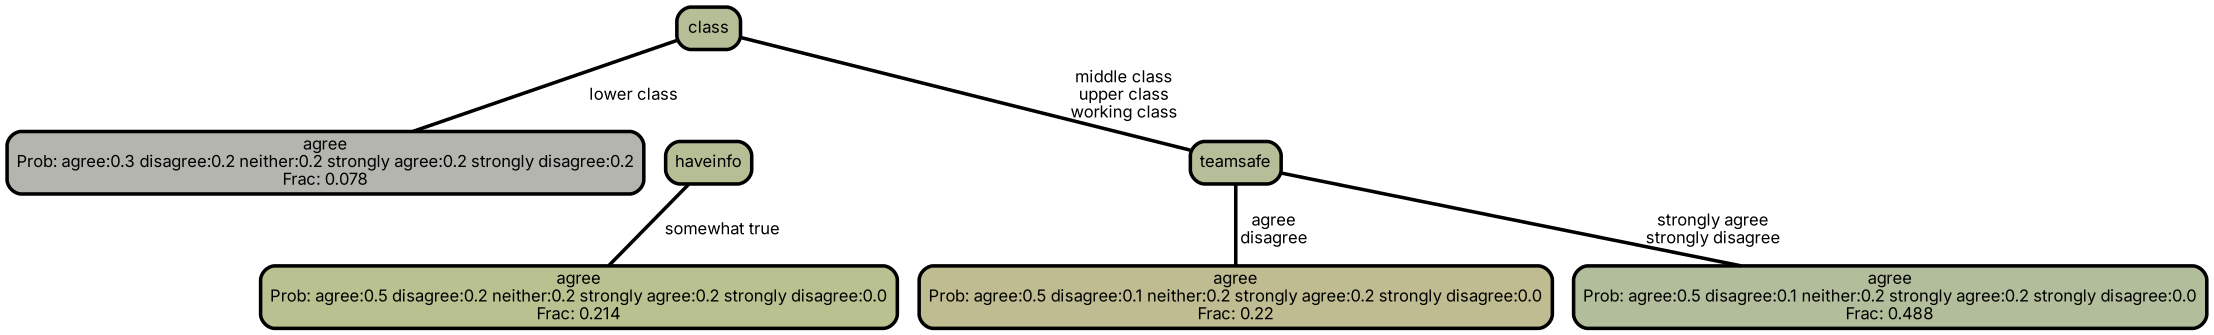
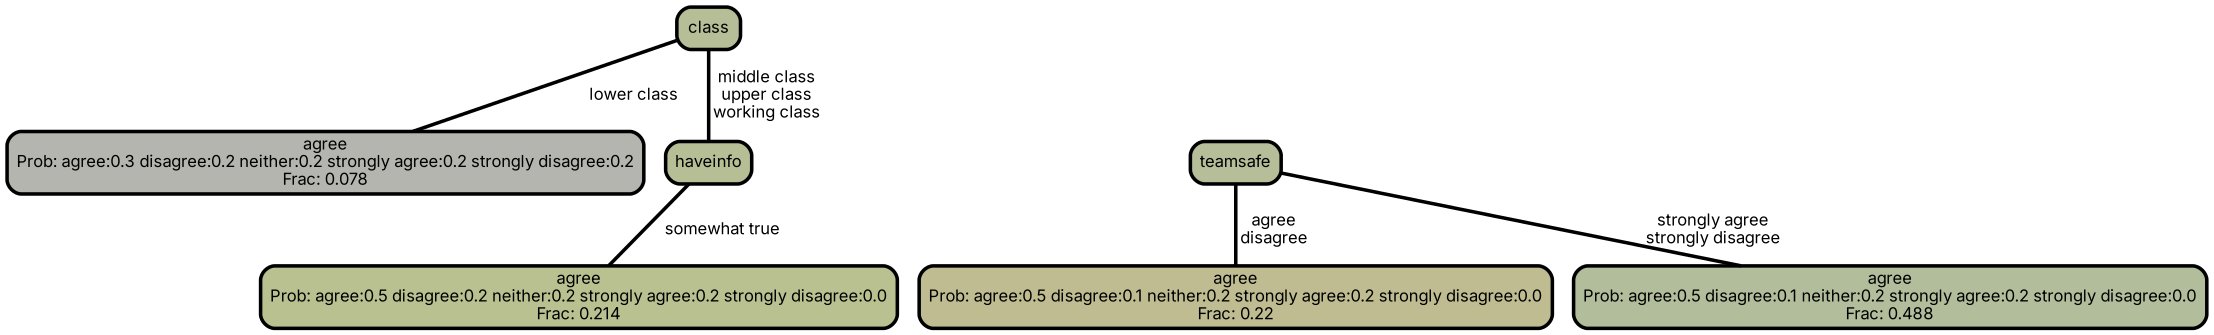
(966, 94) -> (709, 95)
